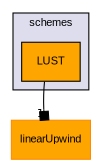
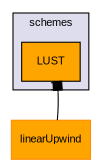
(44, 97) -> (58, 106)
